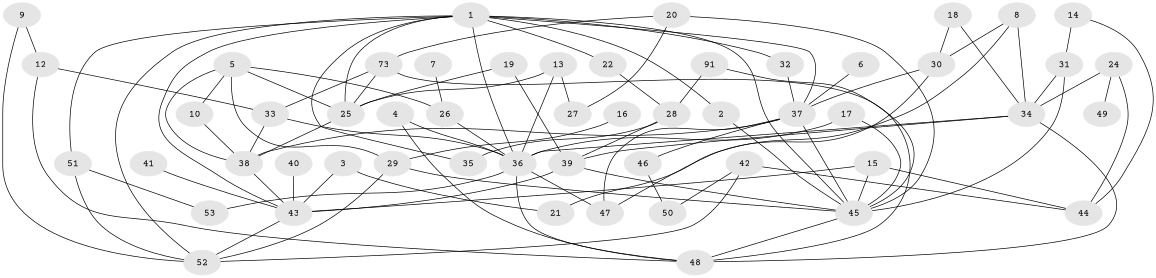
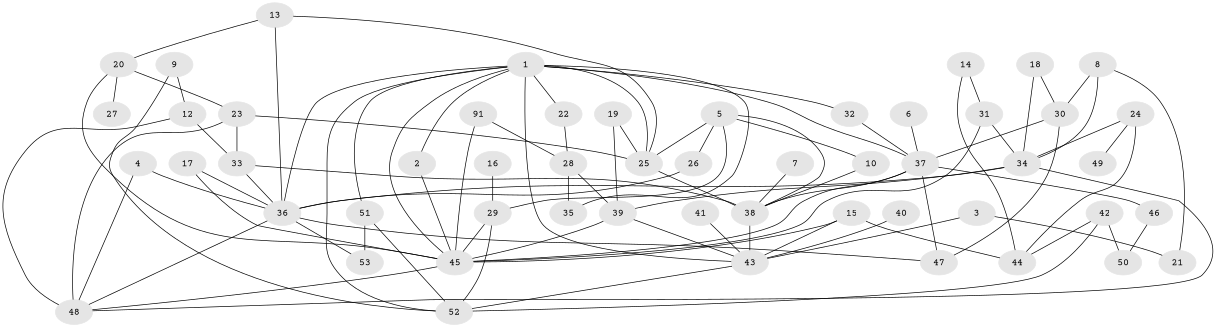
(384, 65) -> (237, 114)
(565, 89) -> (196, 38)
(440, 94) -> (767, 195)
